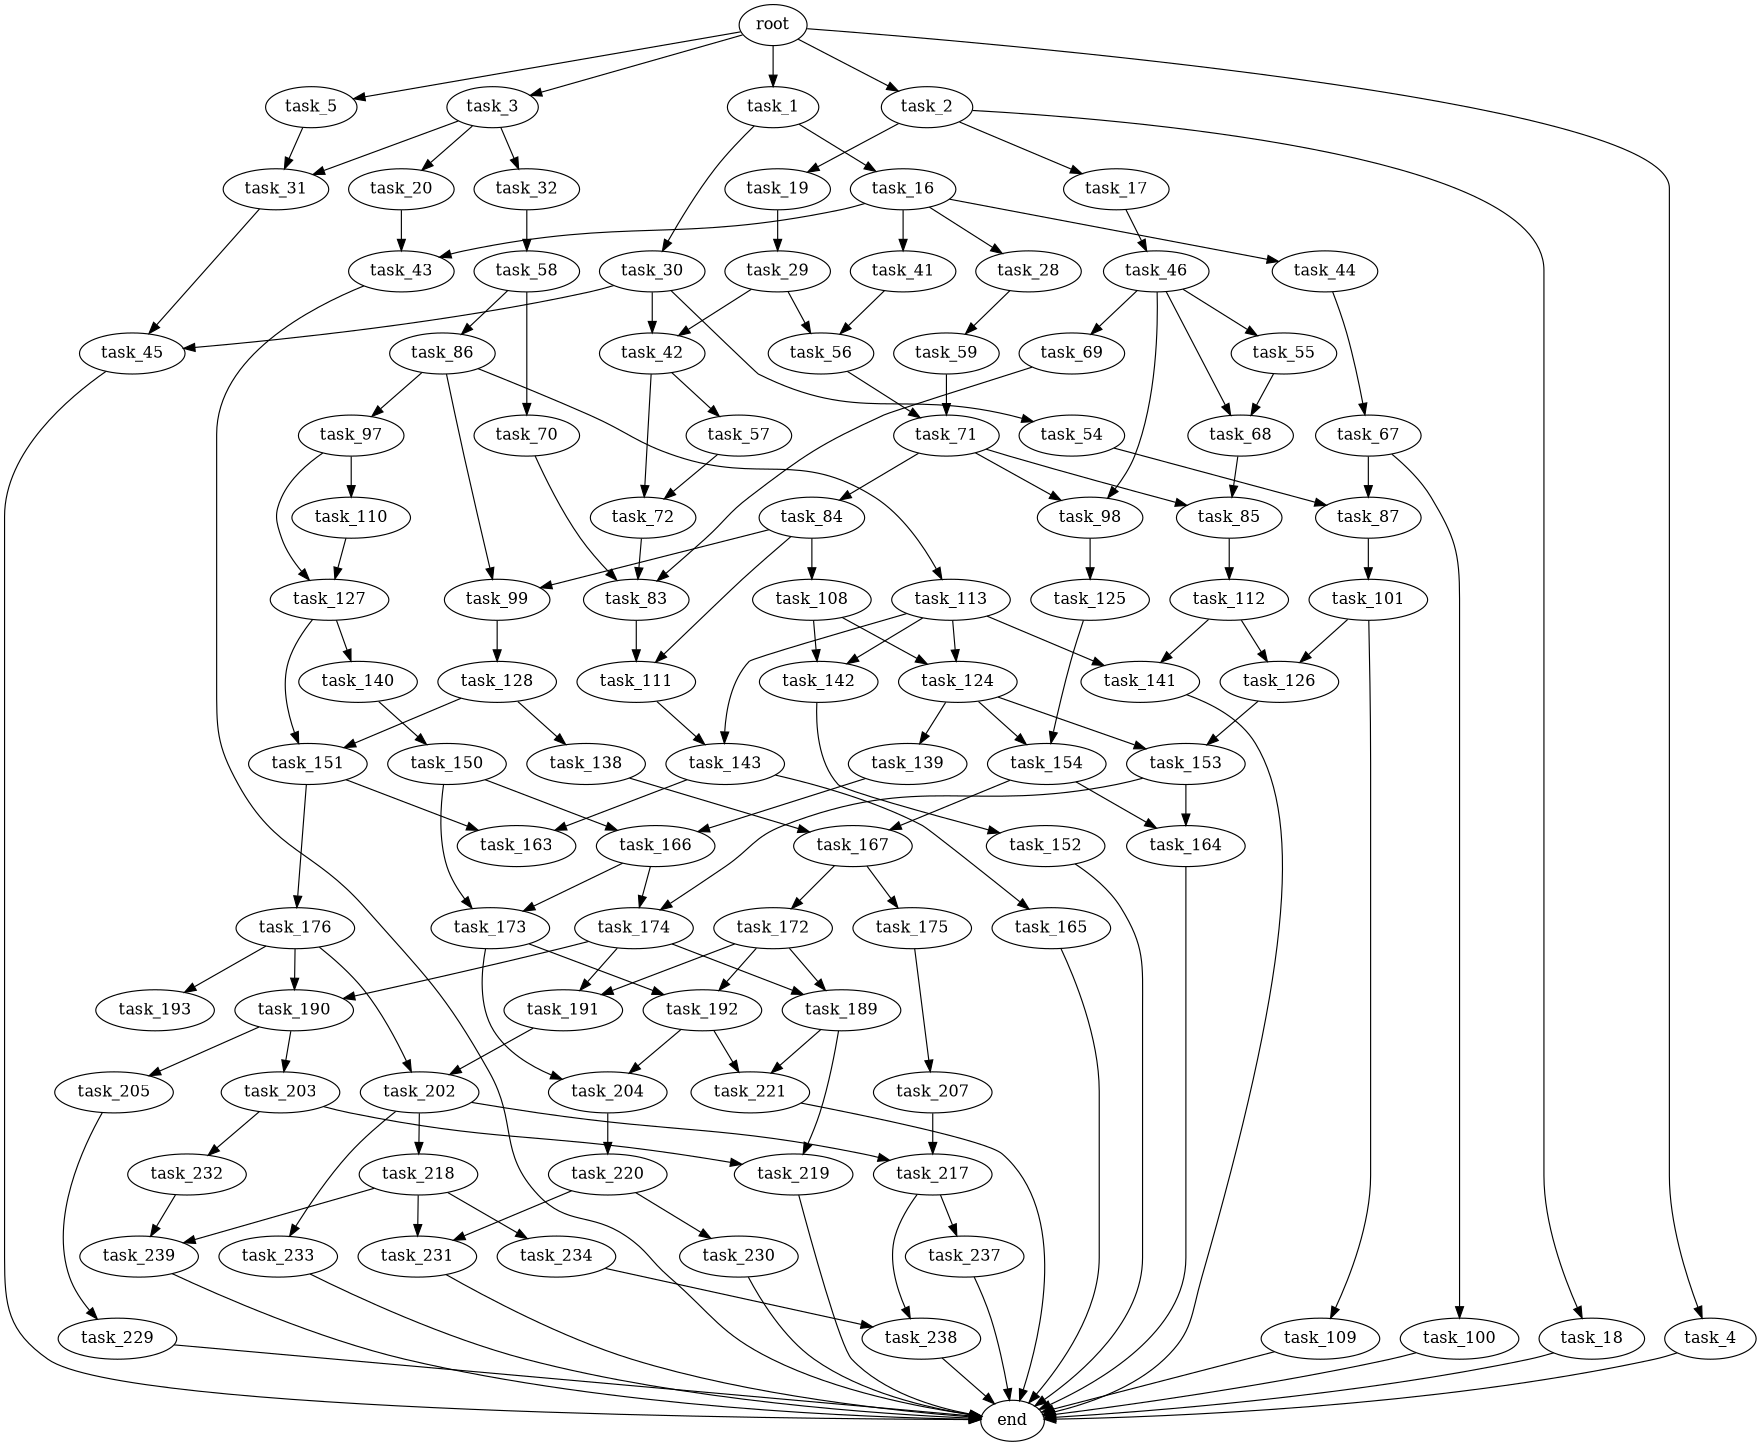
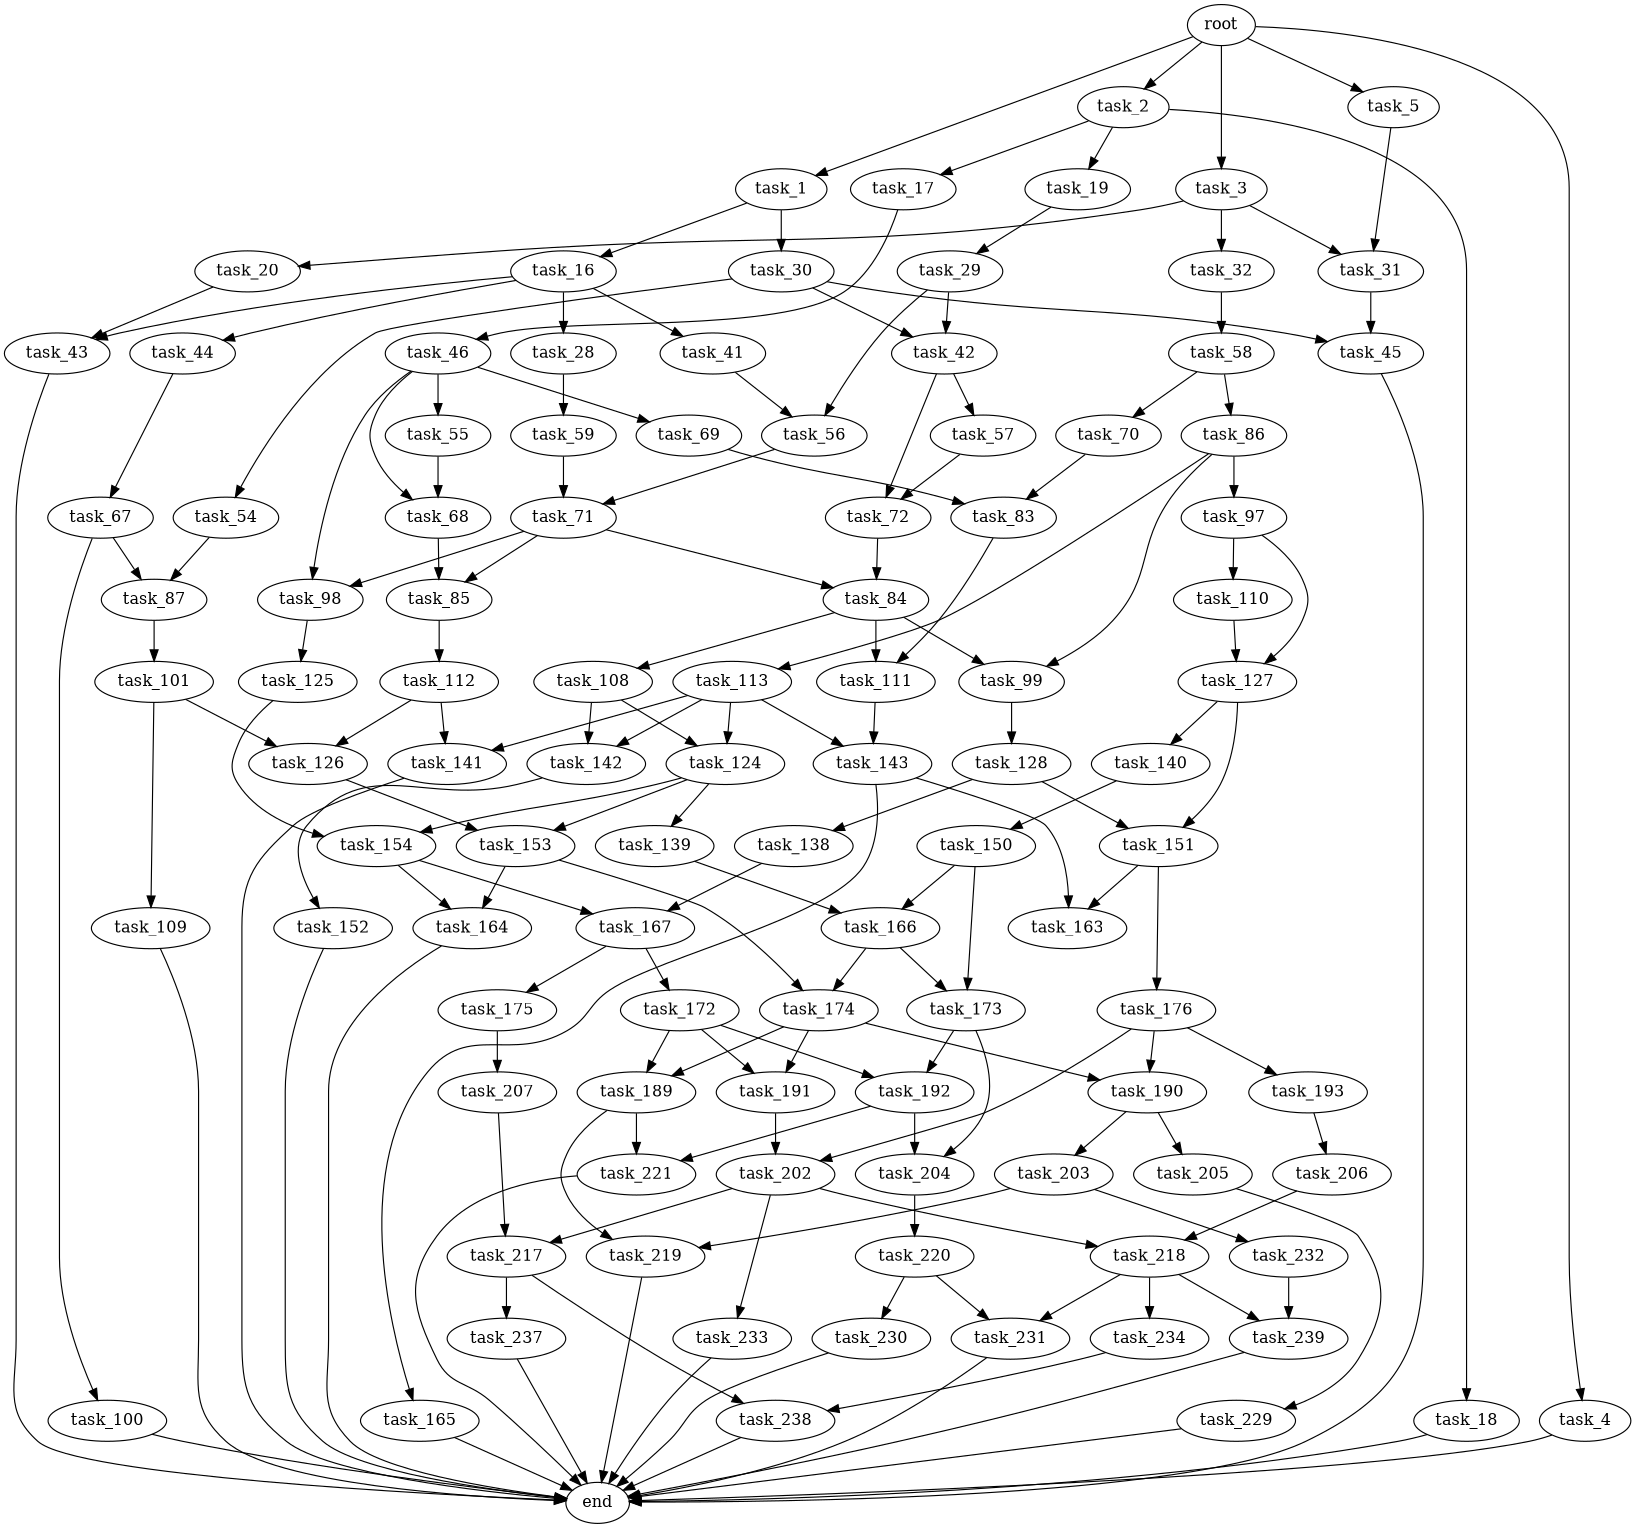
(640, 553) -> (877, 553)
none -> (1332, 1174)
